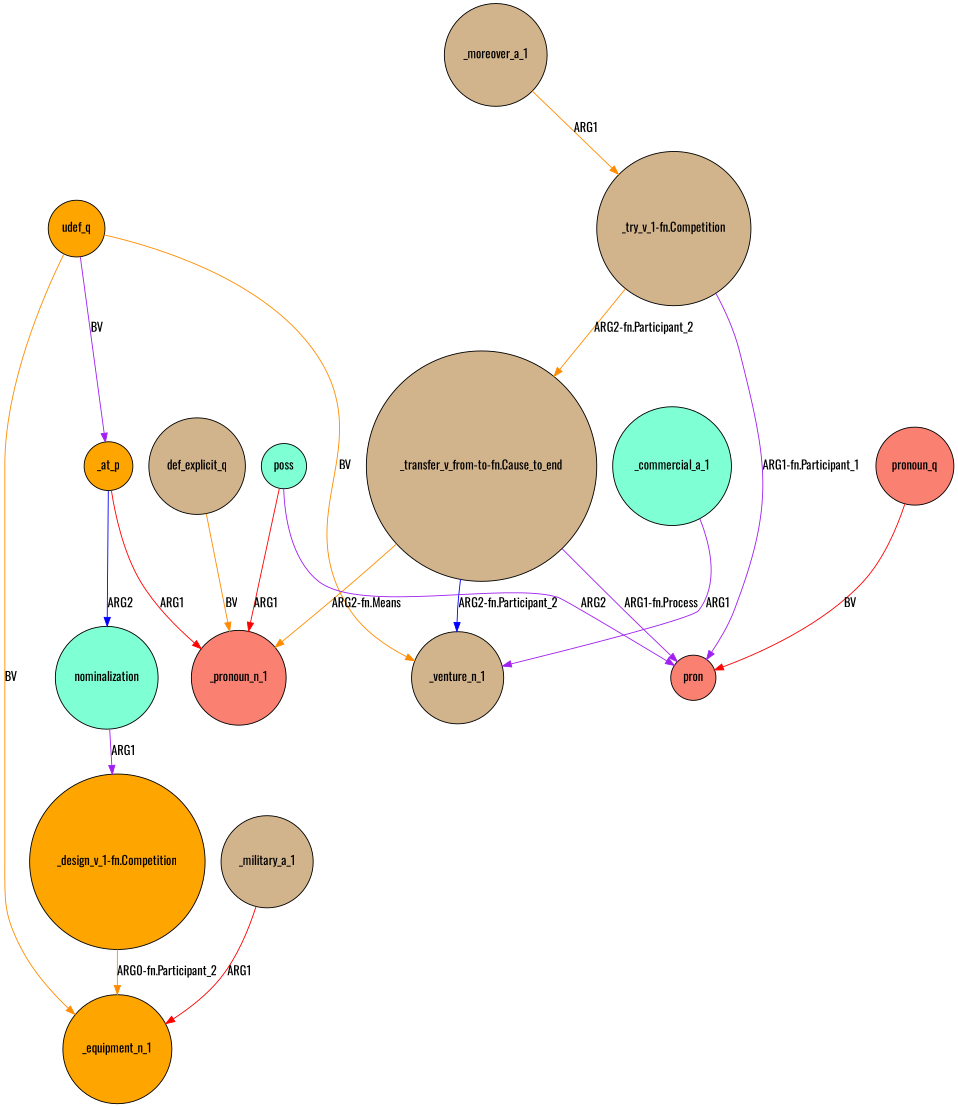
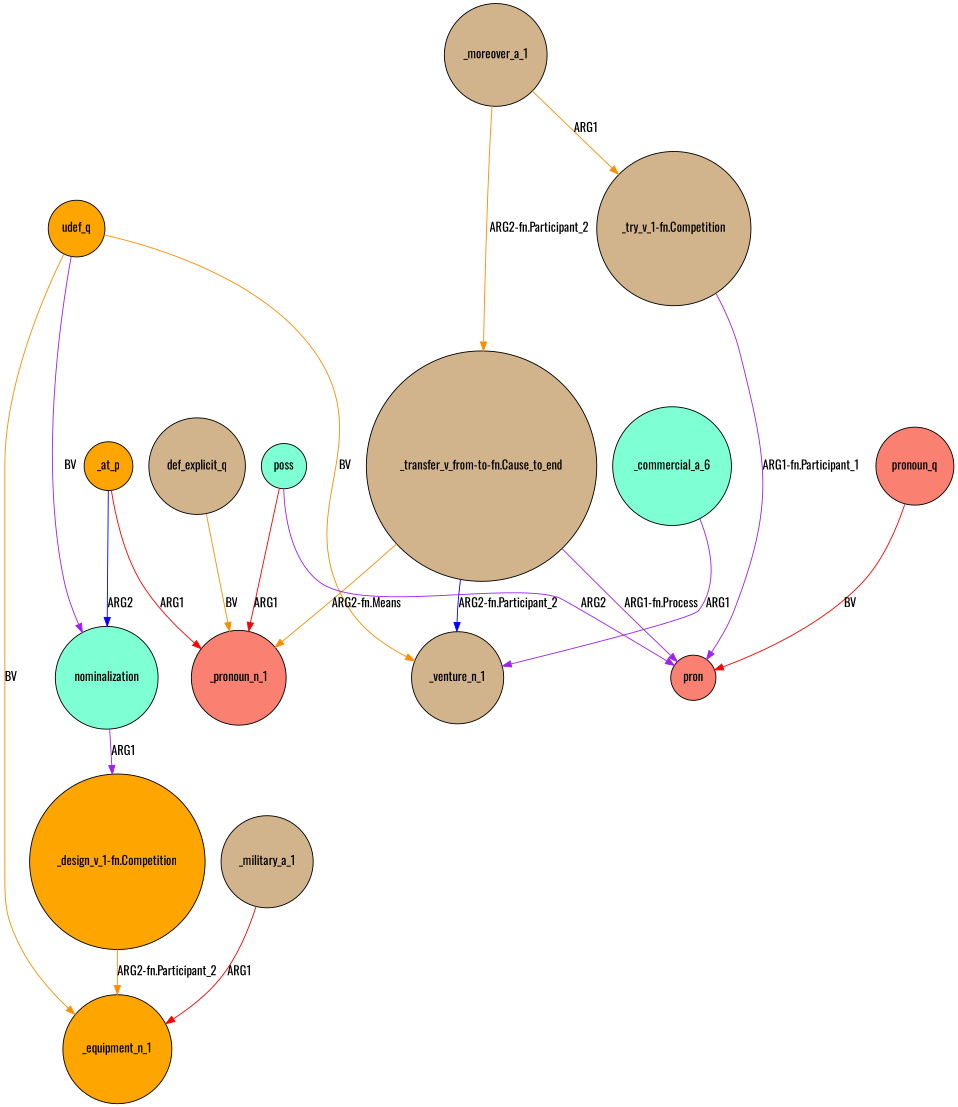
(593, 329) -> (487, 224)
(92, 345) -> (52, 441)
(672, 466) -> (672, 466)
(167, 972) -> (167, 972)
